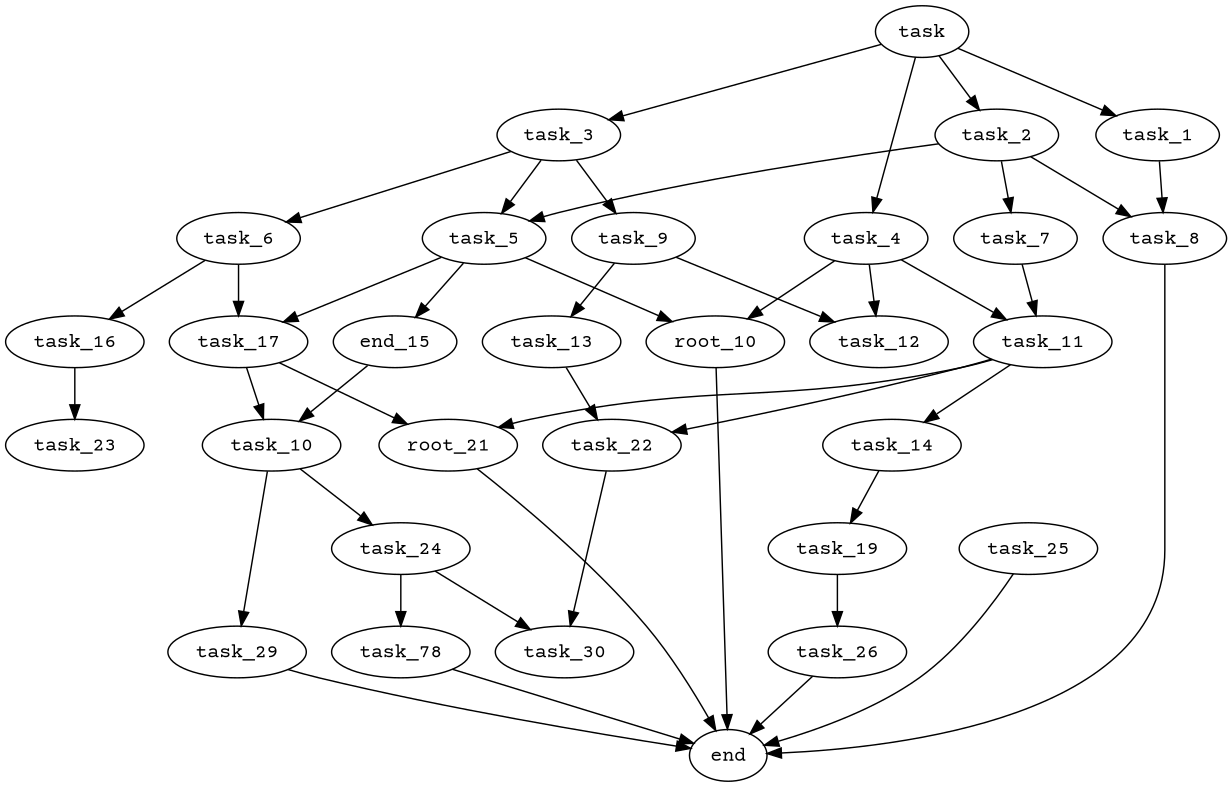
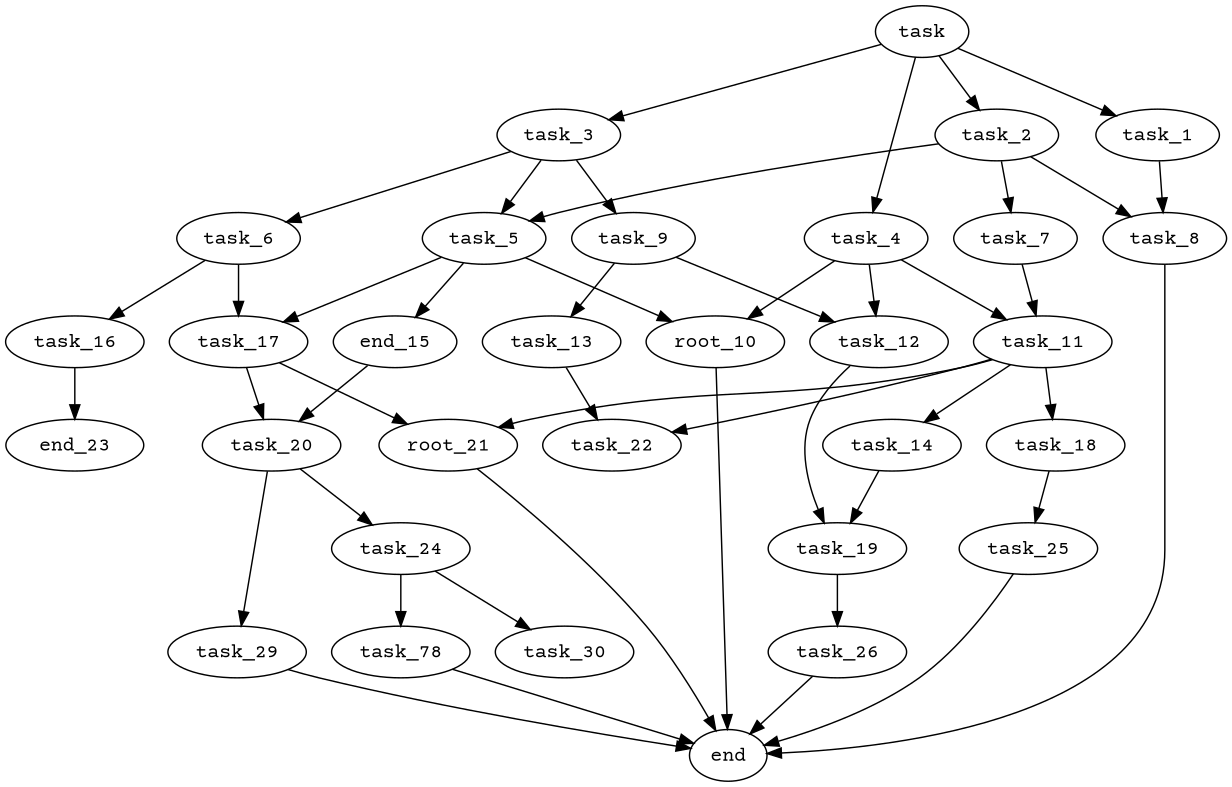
none -> (807, 432)
(75, 445) -> (75, 445)
(272, 445) -> (272, 445)
none -> (1056, 445)
(590, 542) -> none
